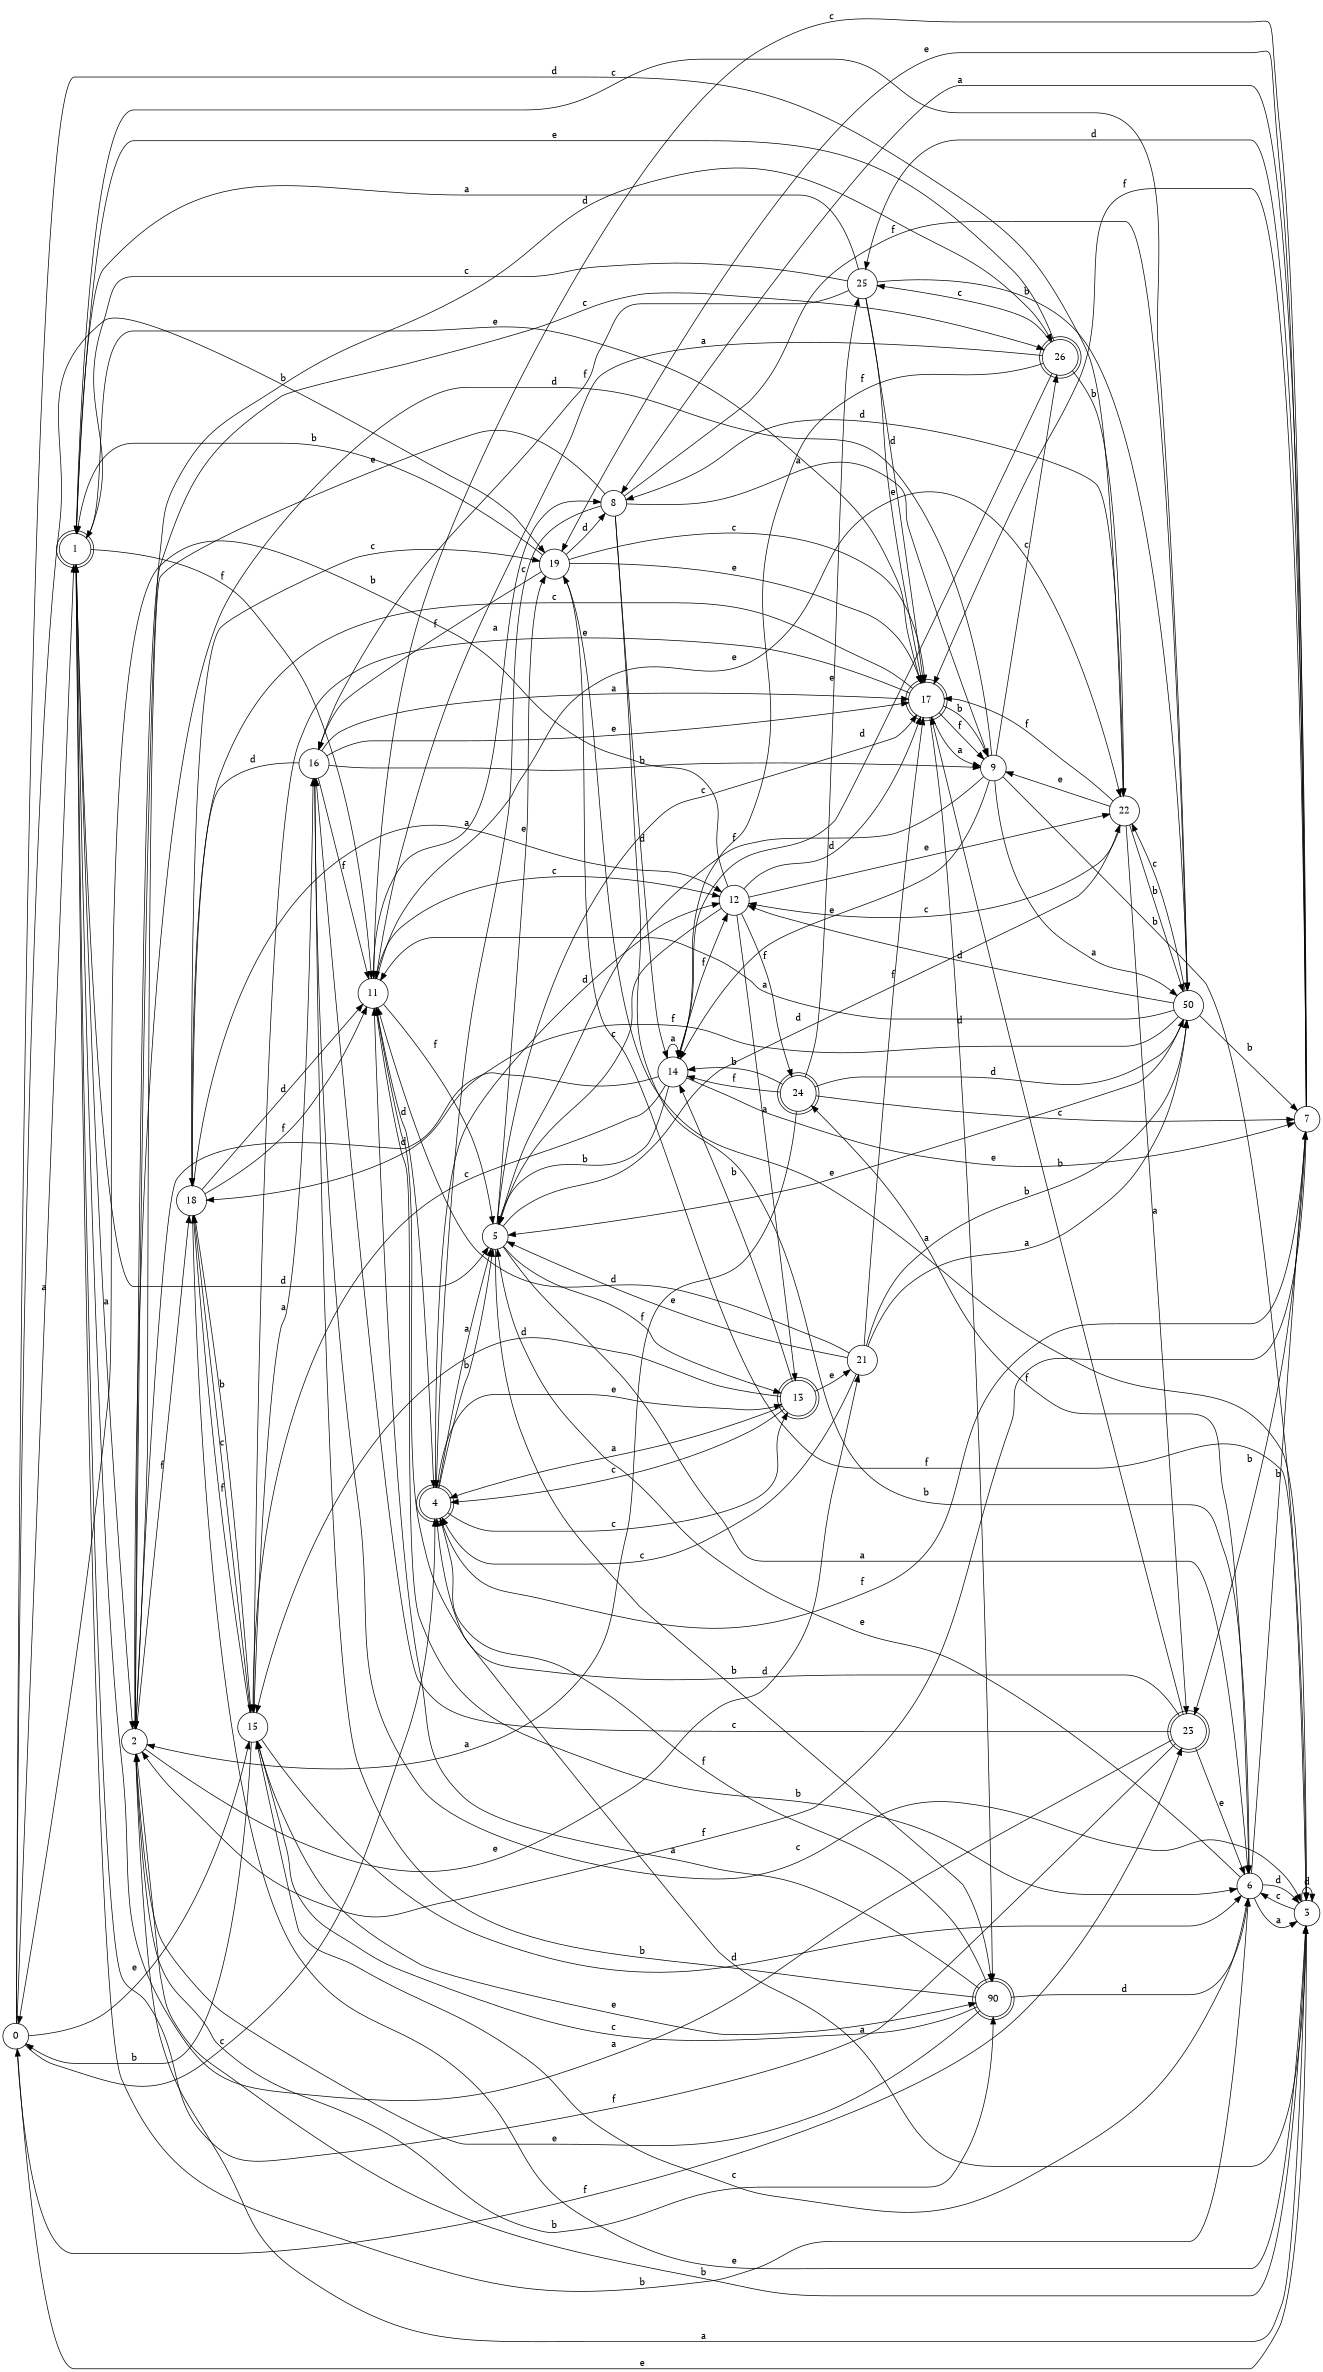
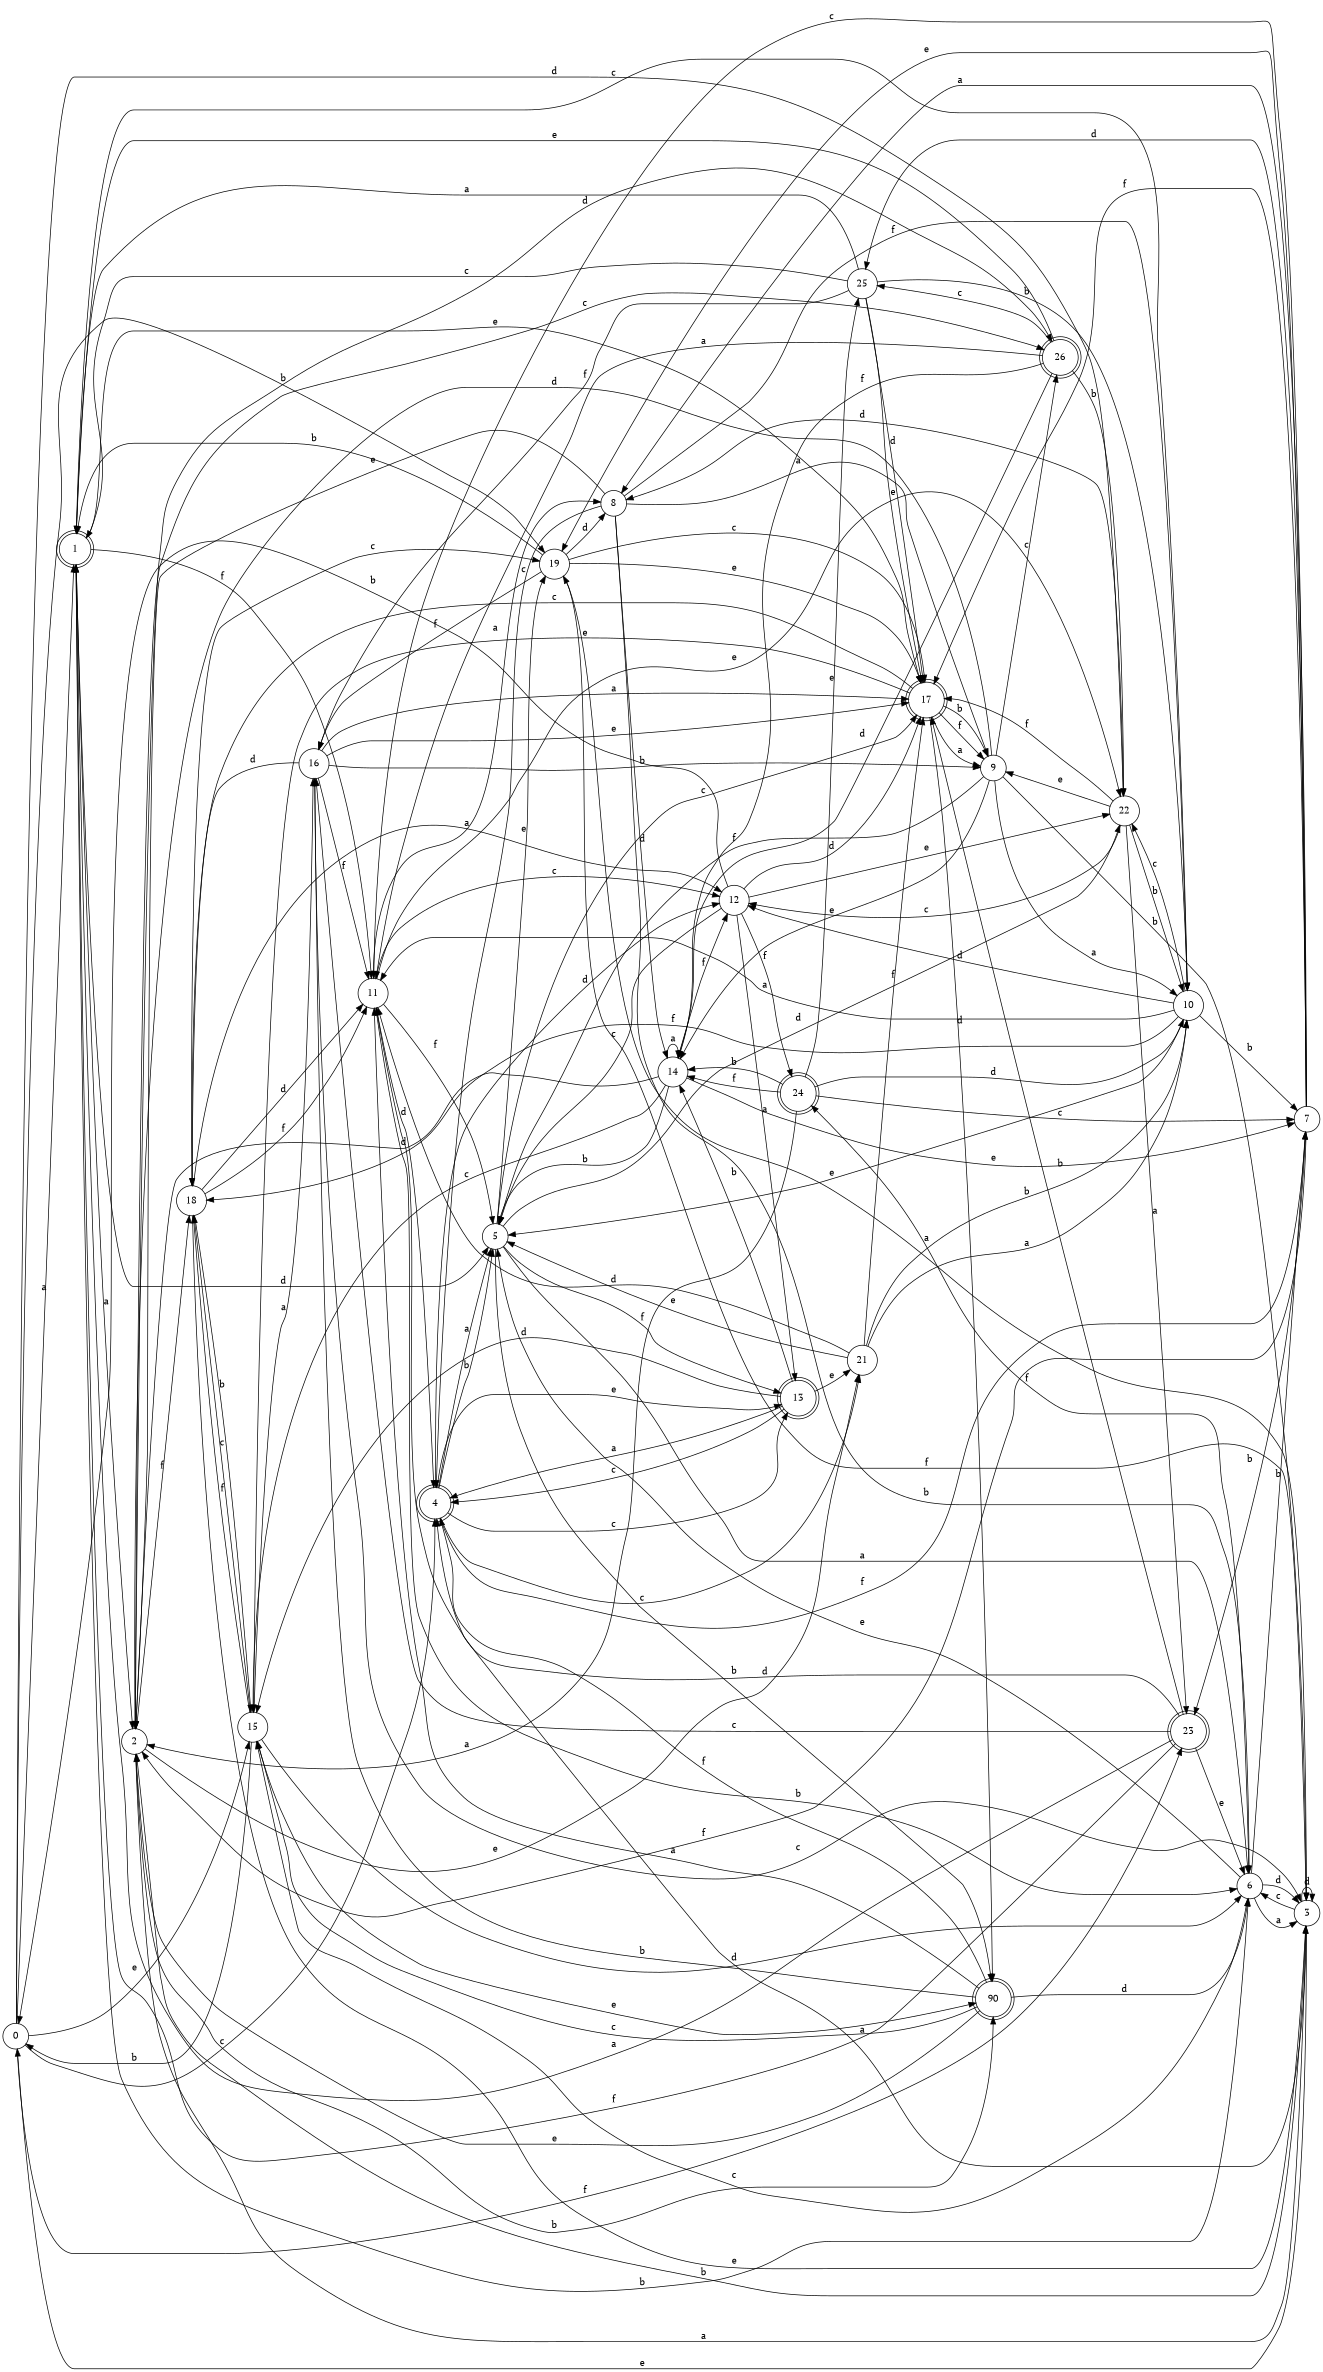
(1189, 1005) -> (1189, 1005)
(683, 1551) -> (694, 1593)
